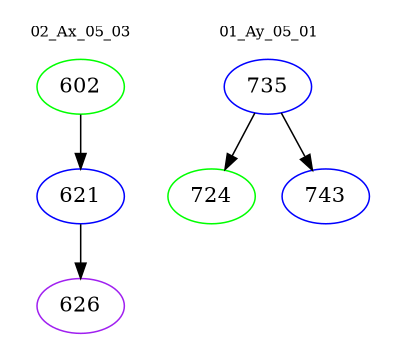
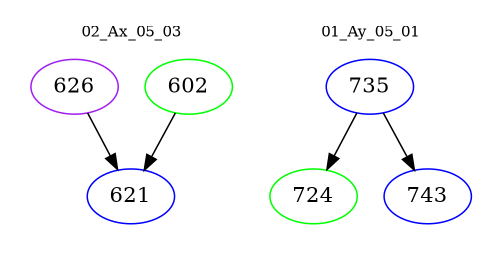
(81, 244) -> (99, 134)
